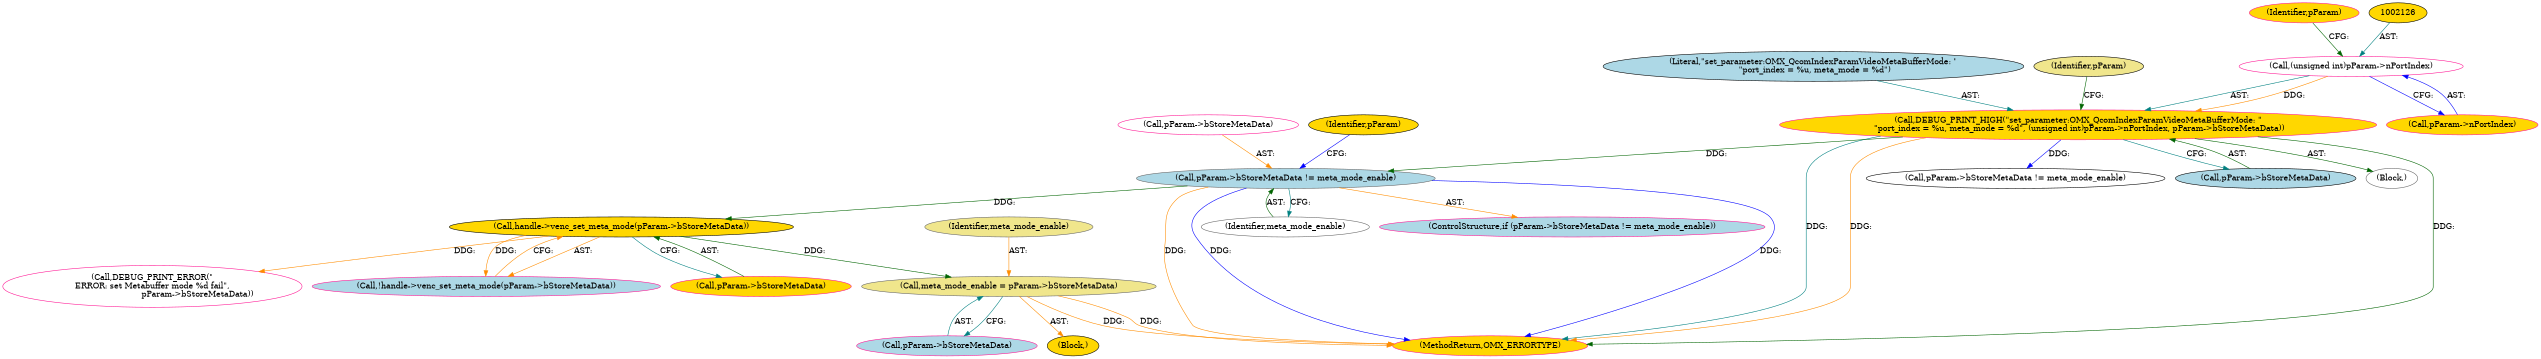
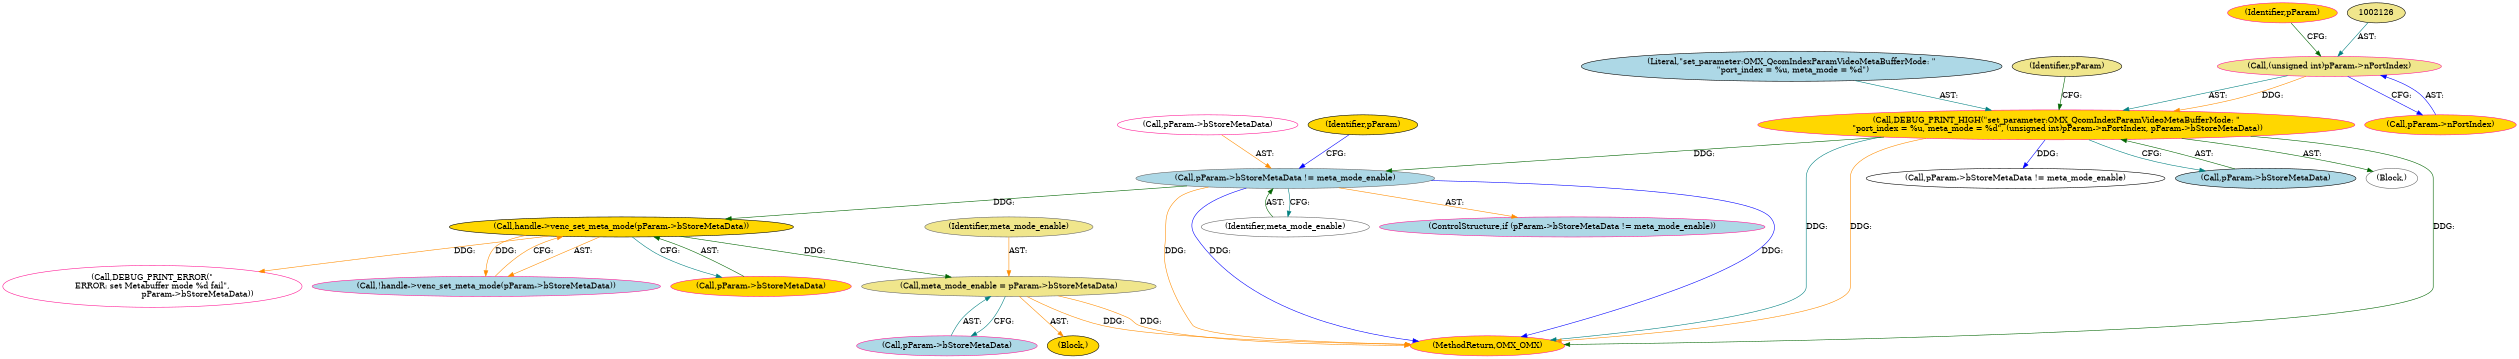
(2398, 13) -> (2376, 13)
(2351, 66) -> (2329, 66)
(1490, 346) -> (1487, 346)
